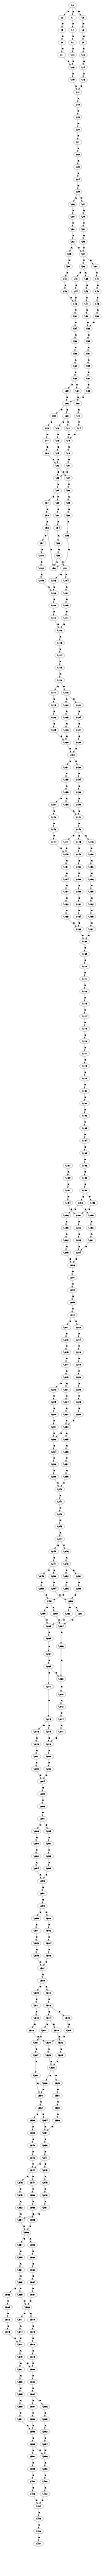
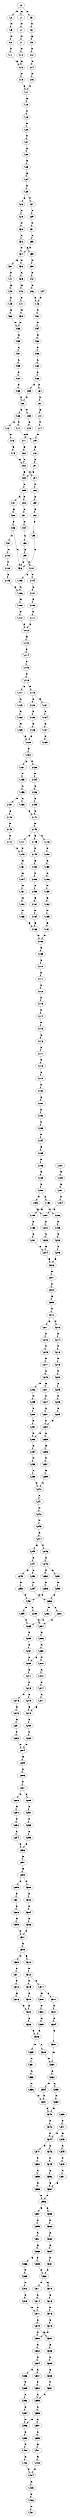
(76, 279) -> none
(76, 748) -> none
(54, 1672) -> (35, 1657)
(45, 2138) -> (46, 2108)
